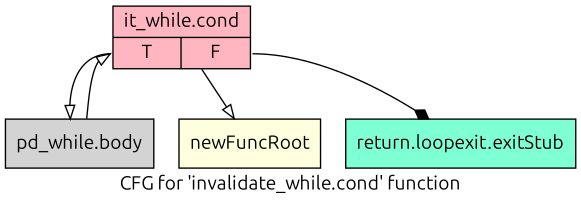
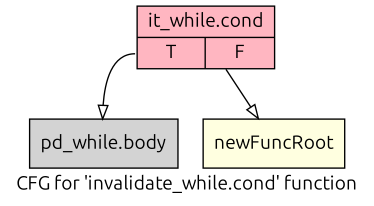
(90, 89) -> none
(461, 144) -> none
